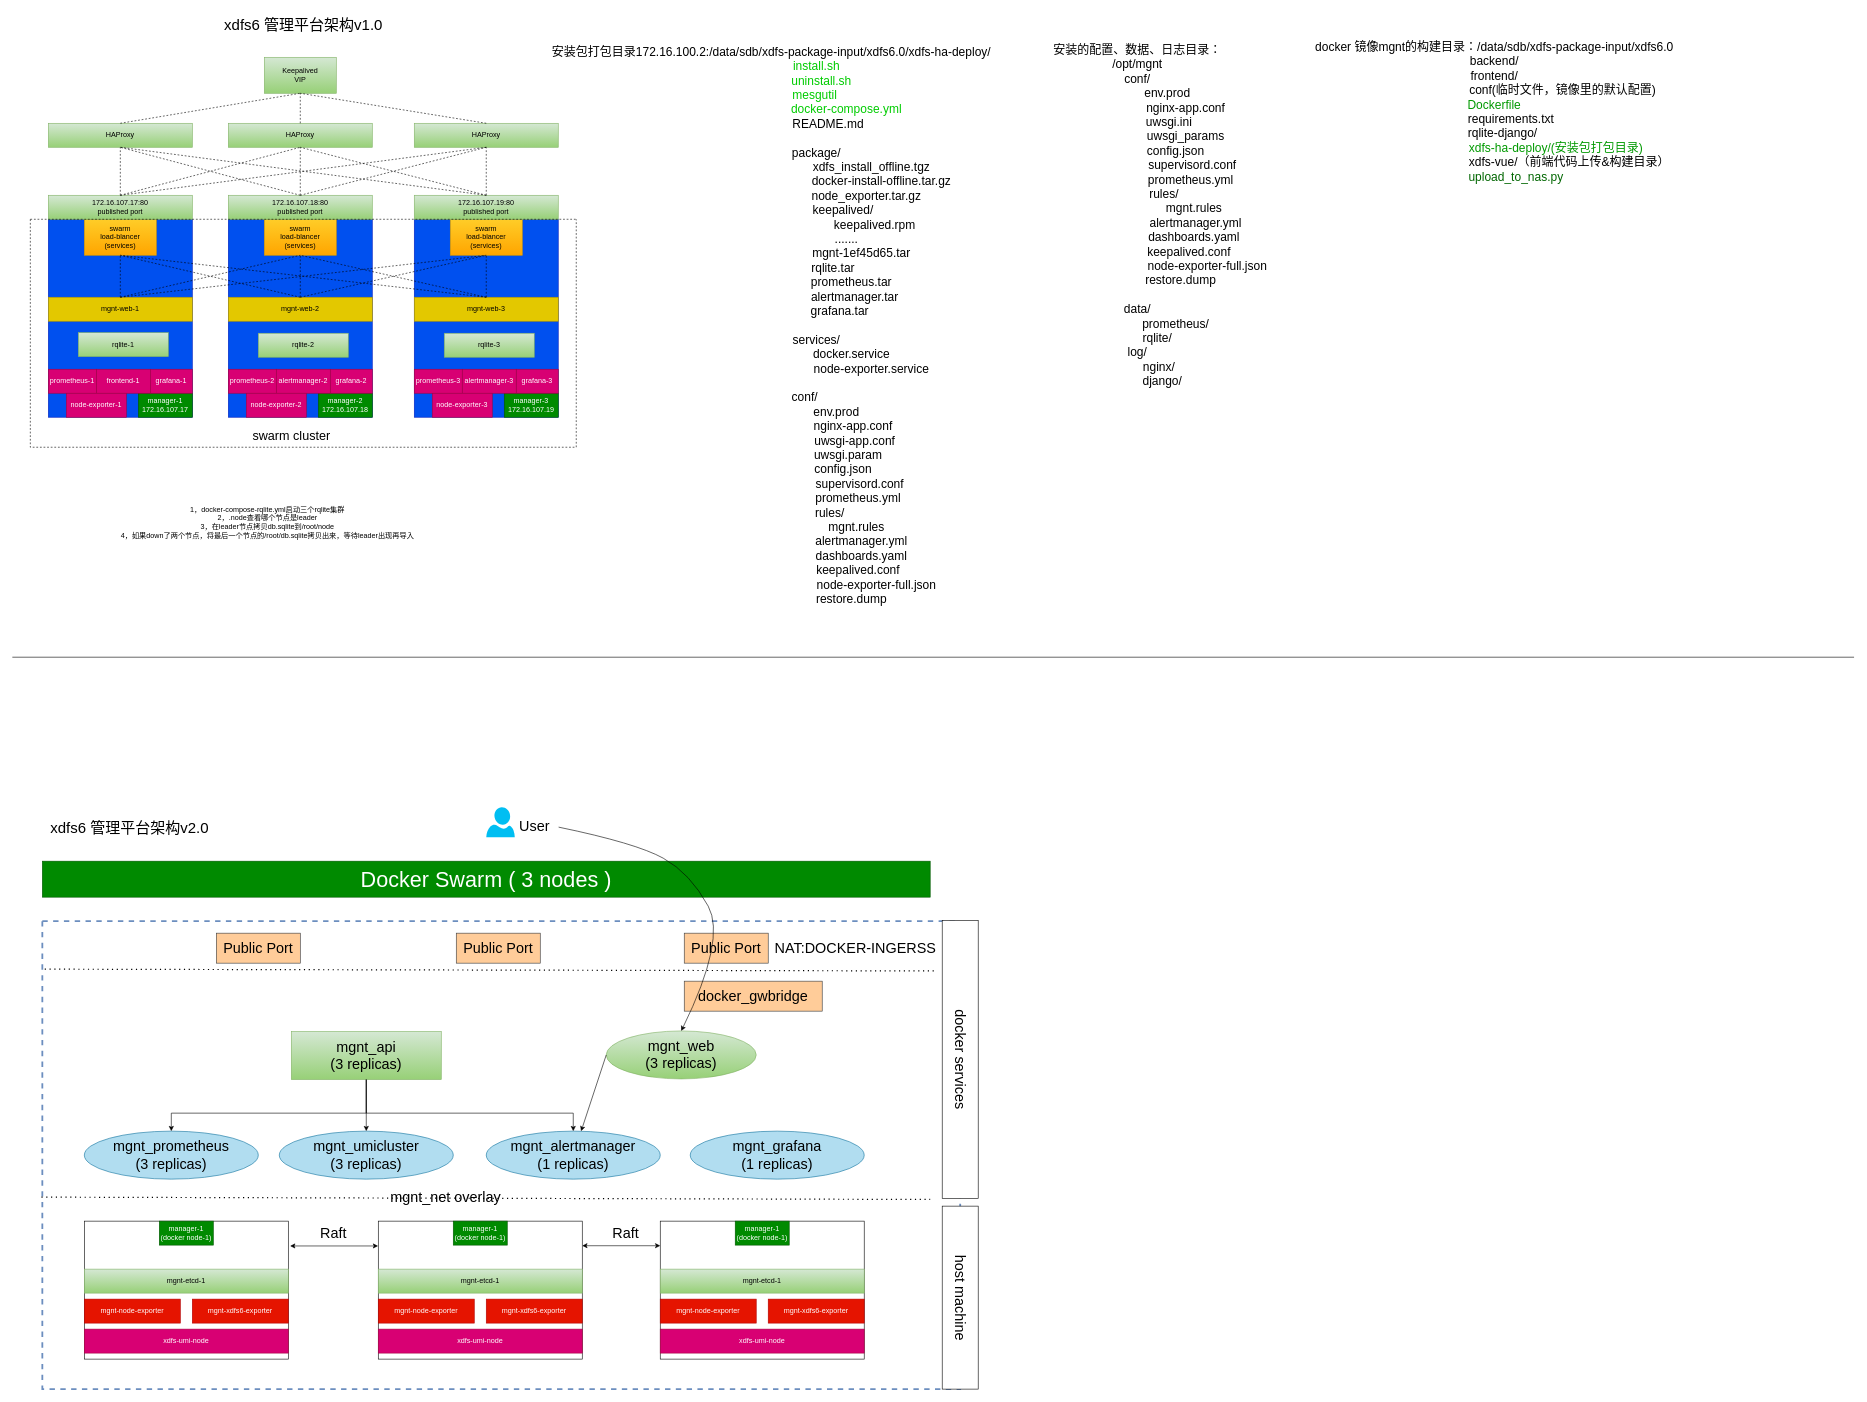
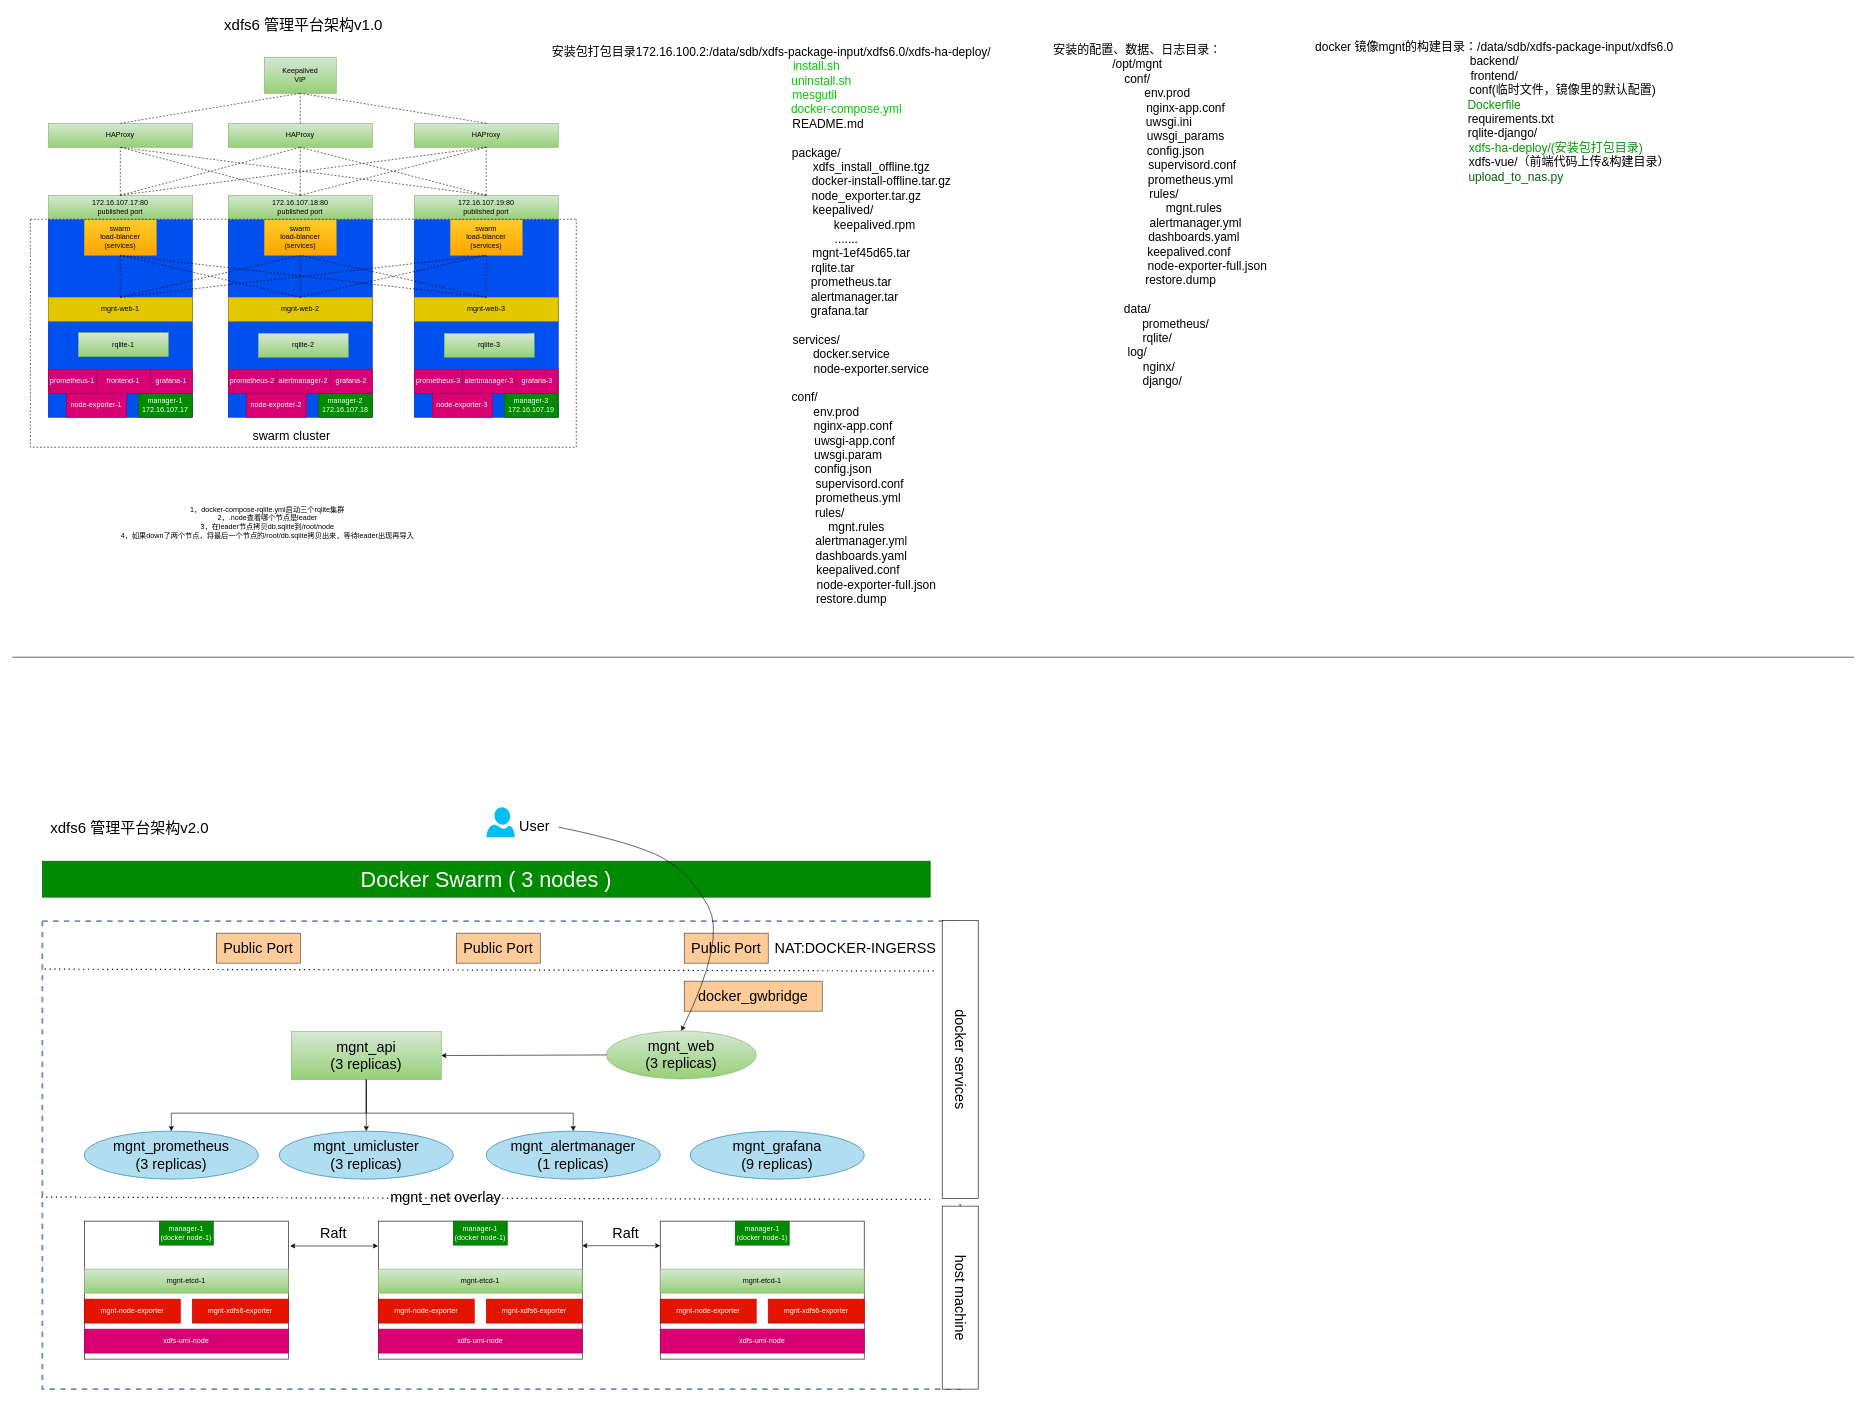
(594, 1091) -> (473, 1056)
(777, 1155) -> (777, 1155)
